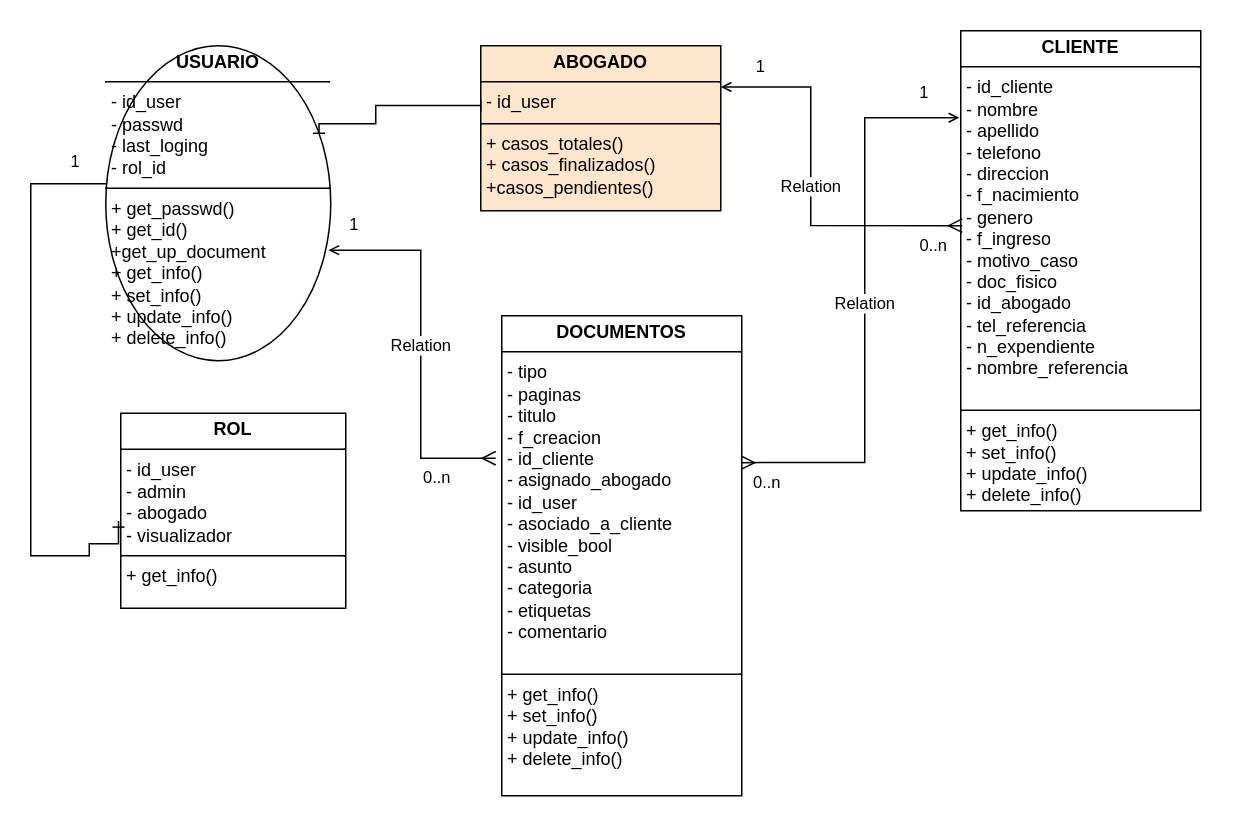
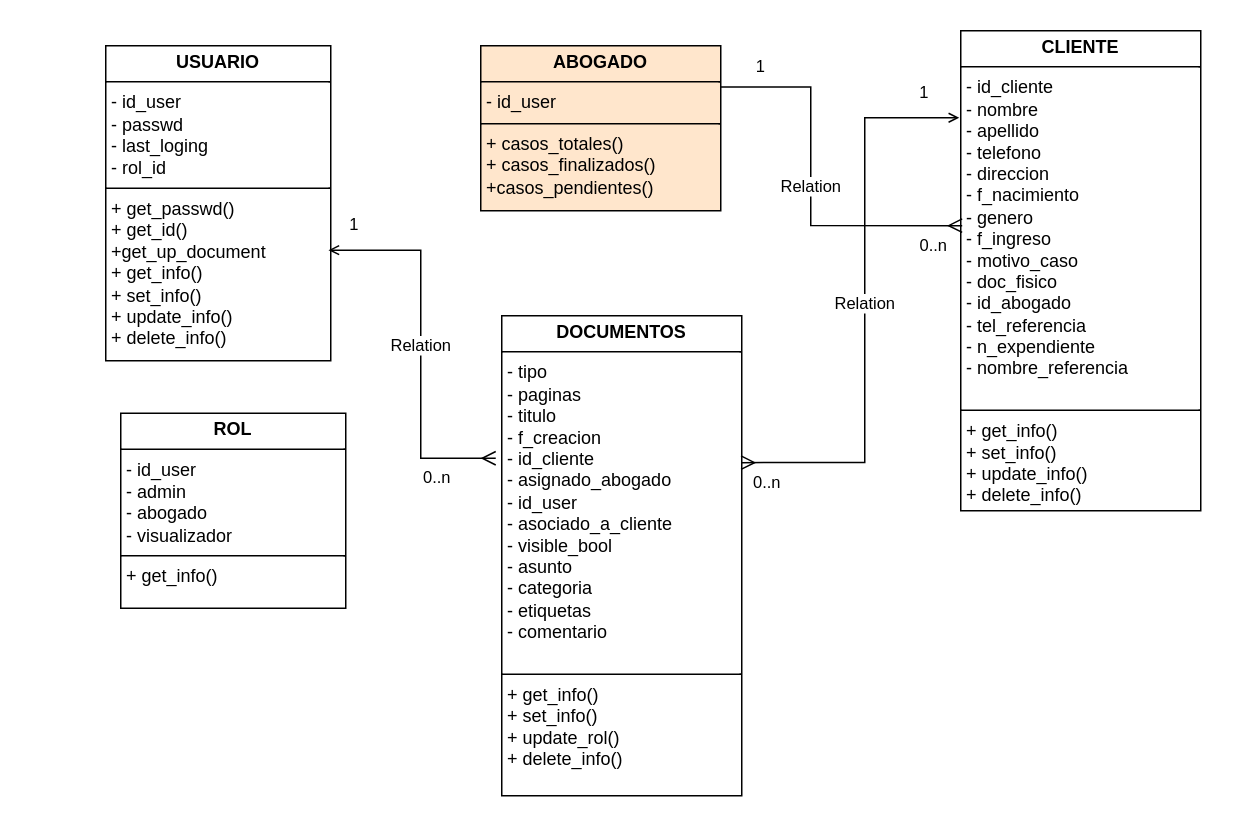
(727, 87) -> (726, 87)
(387, 105) -> none
(218, 203) -> (218, 203)
(31, 393) -> none
(593, 510) -> (593, 510)
